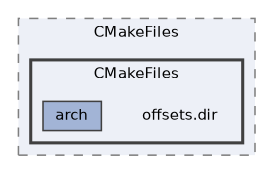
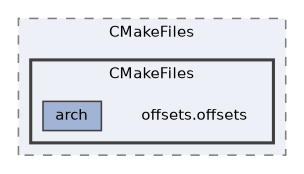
(180, 116) -> (195, 116)
